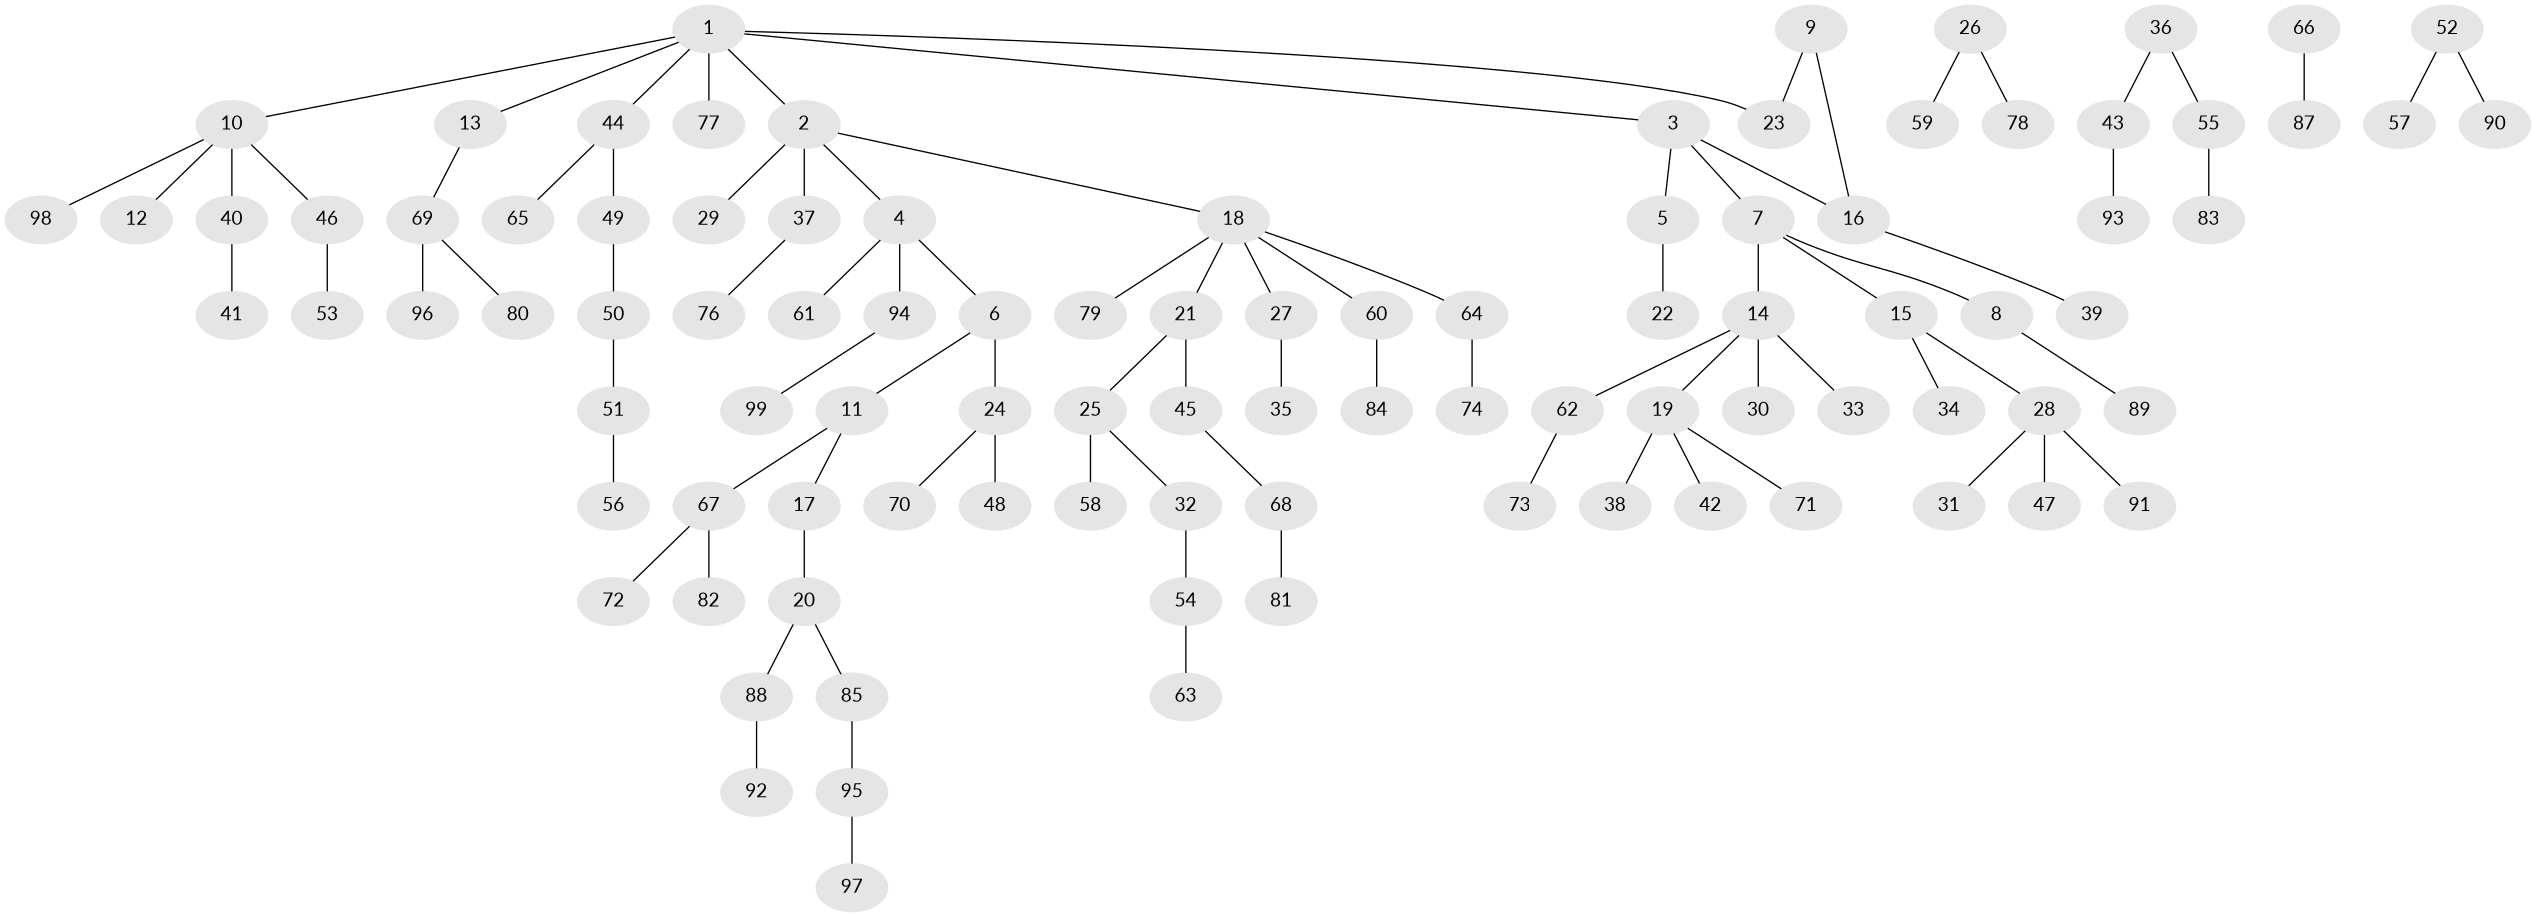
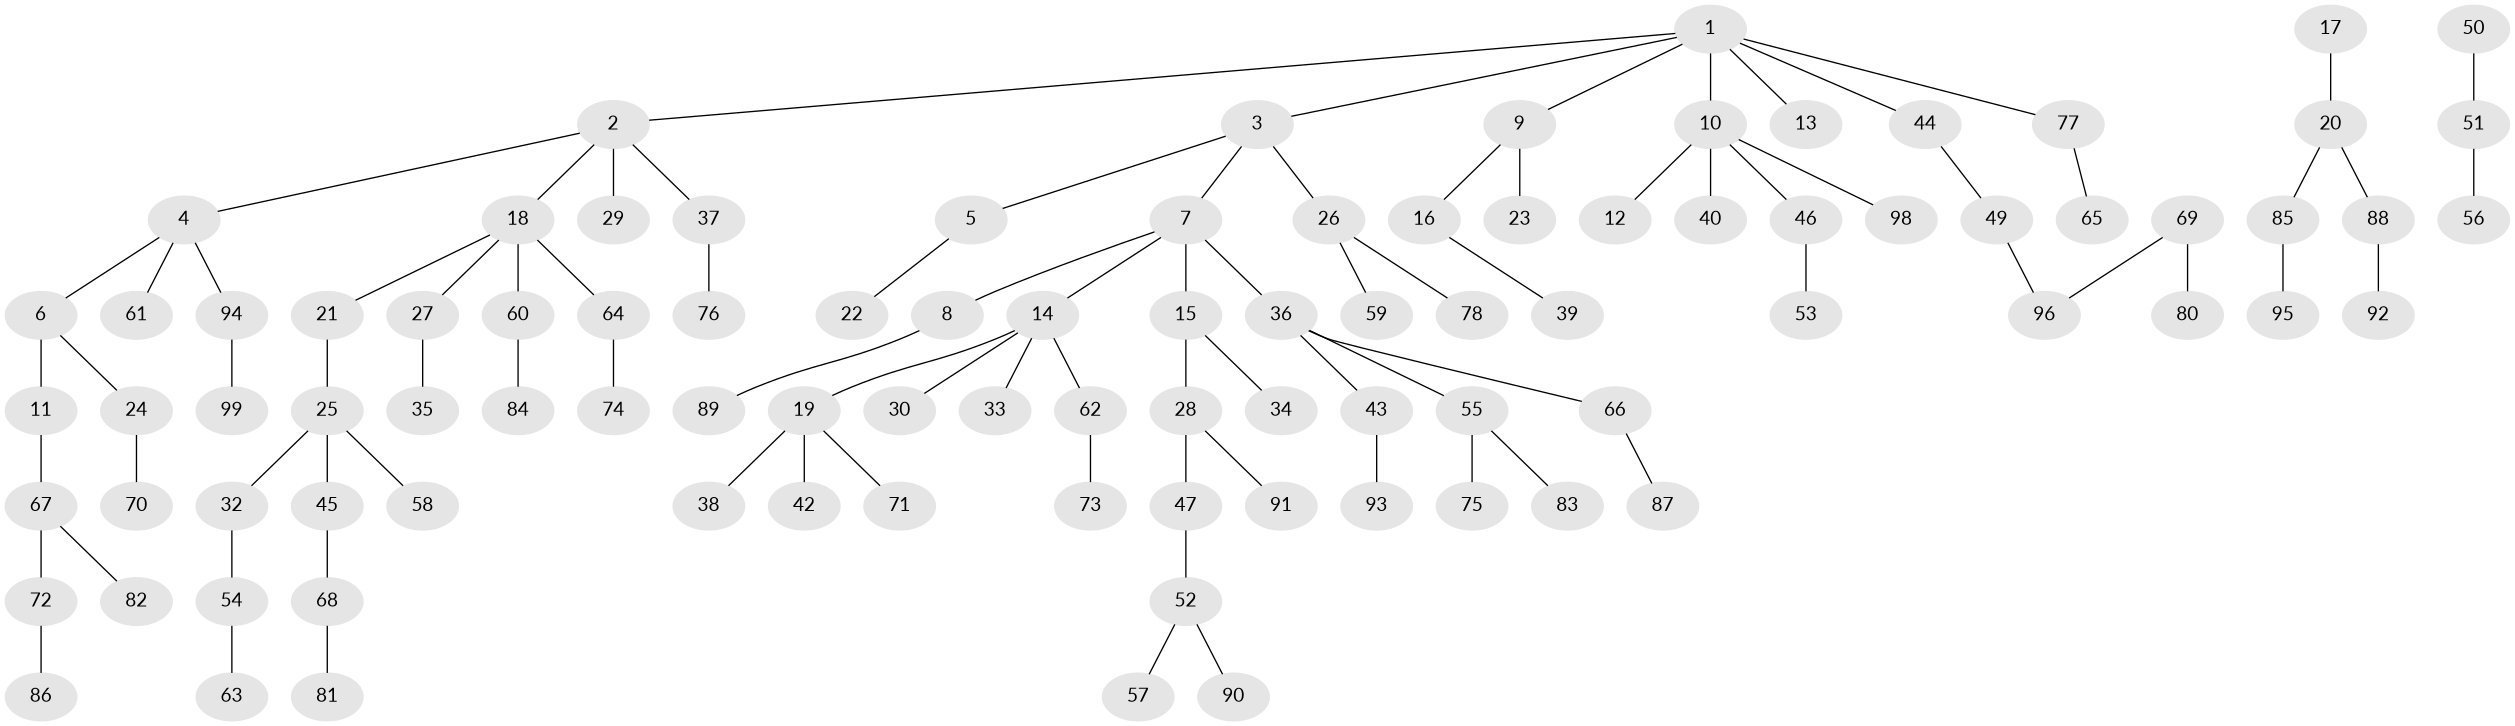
(1248, 52) -> (1615, 77)
(446, 172) -> none
(566, 172) -> (2080, 172)
(1763, 172) -> (1293, 172)
(613, 268) -> (2021, 268)
none -> (1233, 268)
(232, 315) -> none
(1090, 315) -> none
(1186, 363) -> (327, 459)
none -> (1445, 368)
(828, 459) -> none
(995, 506) -> none
none -> (1472, 506)
(1949, 506) -> none
none -> (1186, 554)
none -> (41, 697)
(852, 888) -> none
